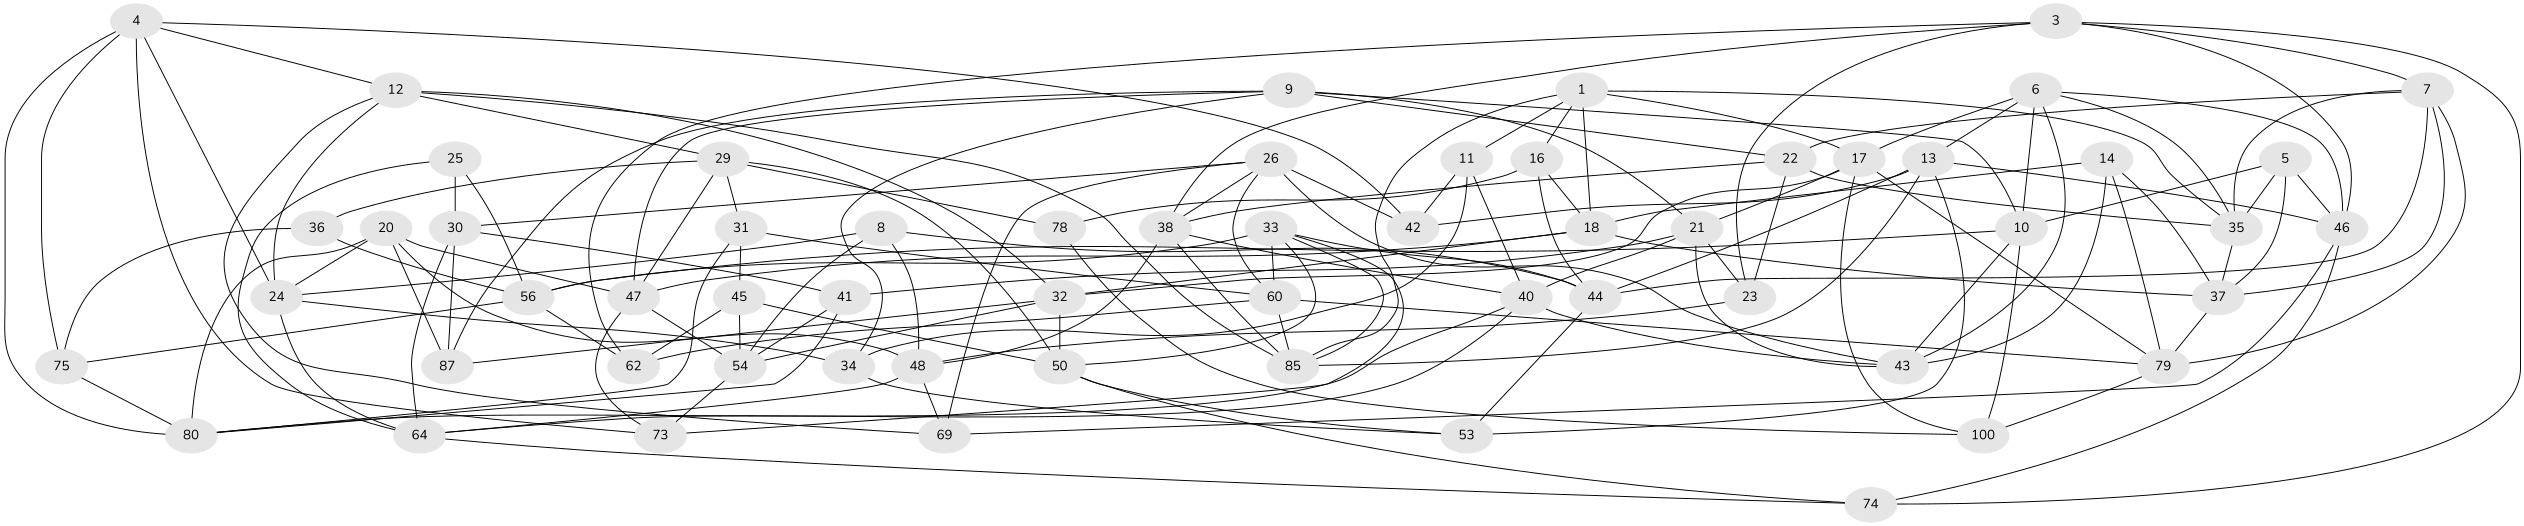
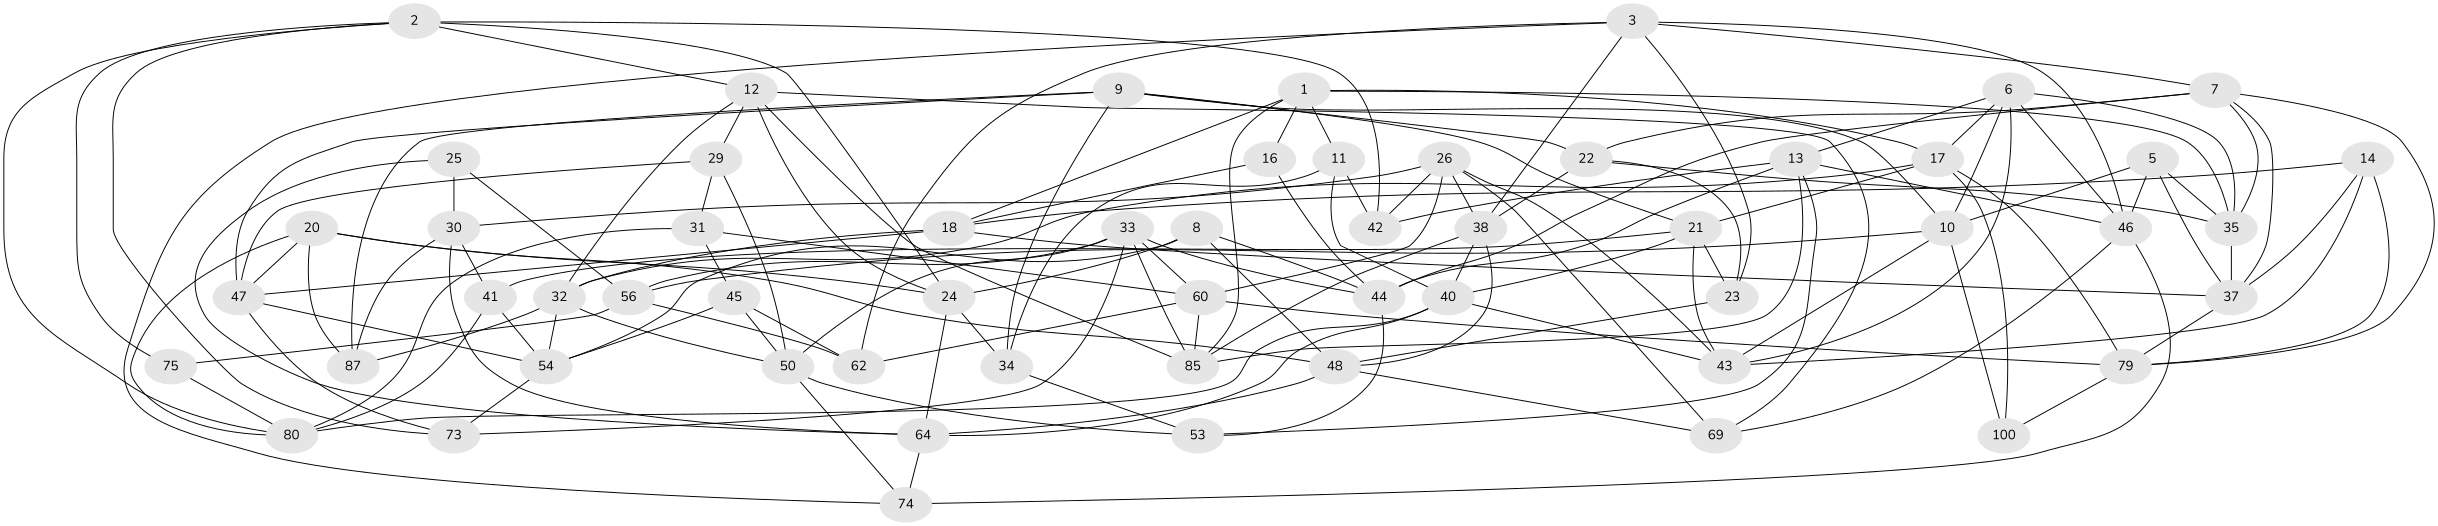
(137, 21) -> (415, 21)
(317, 228) -> none
(1060, 228) -> none
